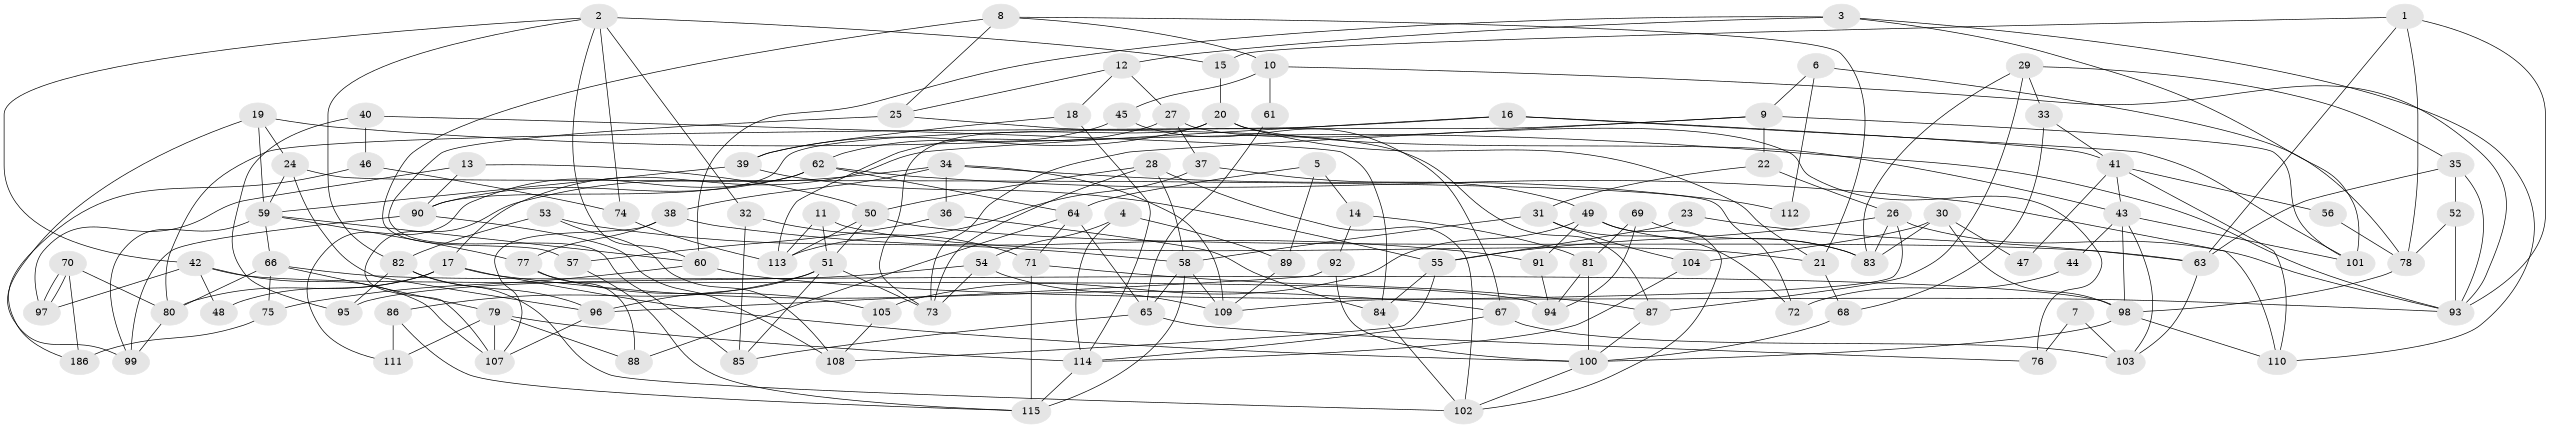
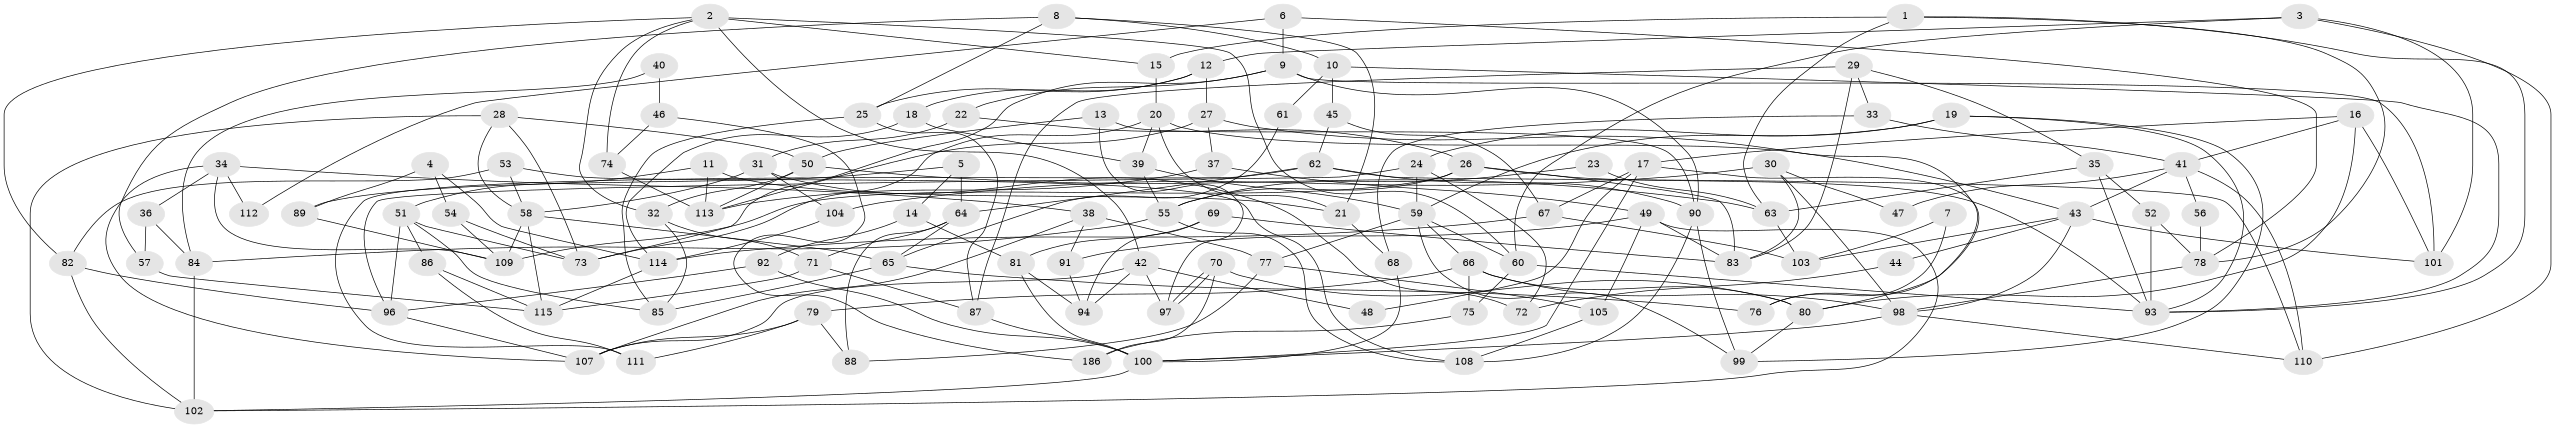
(849, 239) -> (715, 192)
(344, 313) -> none
(787, 345) -> none
